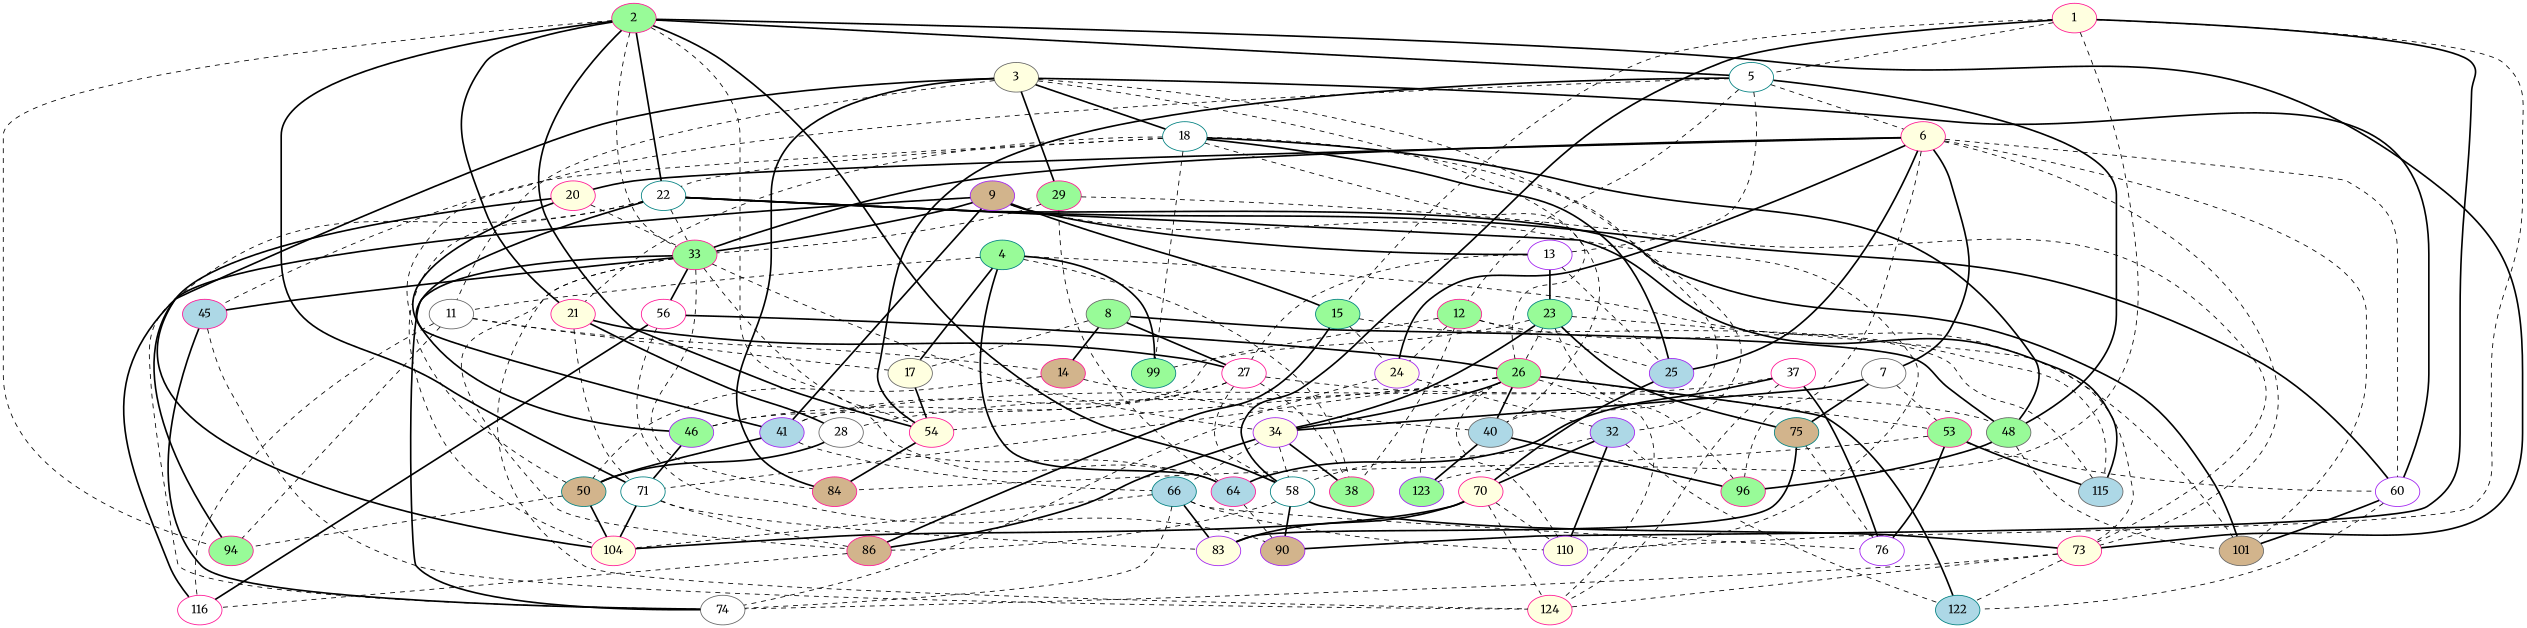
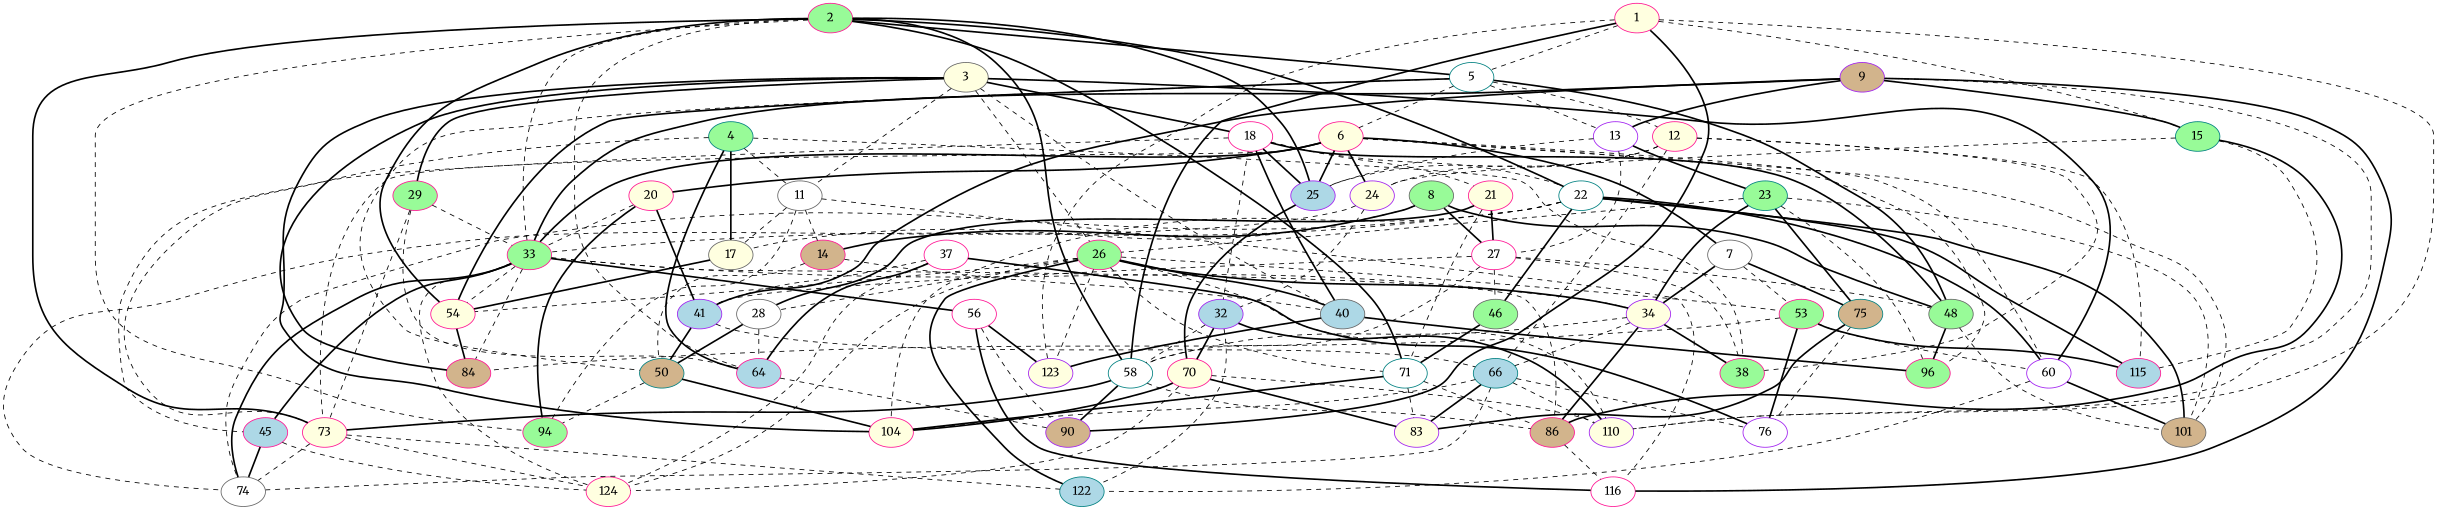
(462, 128) -> (1160, 55)
(1185, 136) -> (1251, 136)
(1518, 214) -> (1302, 246)
(1459, 314) -> (1675, 136)
(1072, 331) -> (1009, 341)
(1154, 373) -> none
(1191, 383) -> (1590, 258)
(691, 432) -> (1496, 314)
(1422, 492) -> (1051, 373)
(2101, 492) -> (2139, 373)
